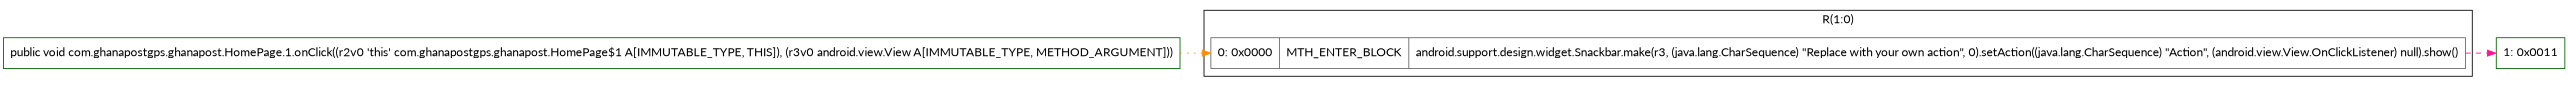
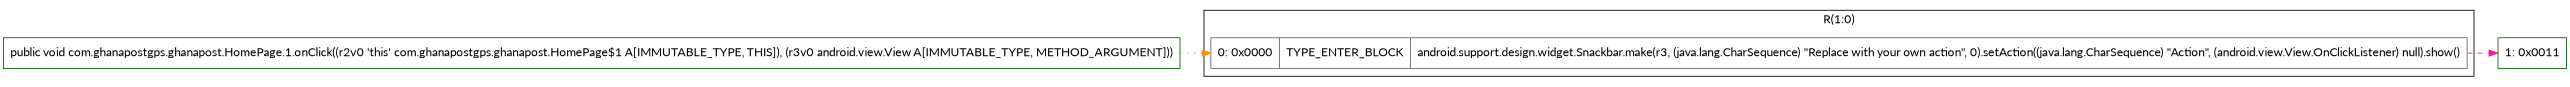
(1344, 53) -> (1345, 53)
